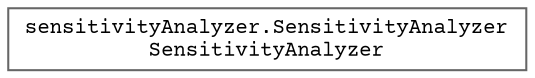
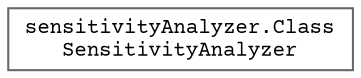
(267, 39) -> (181, 39)
